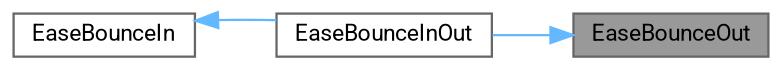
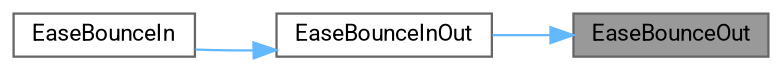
(247, 20) -> (224, 50)
